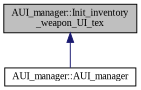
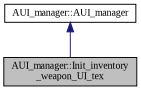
(70, 55) -> (70, 45)
